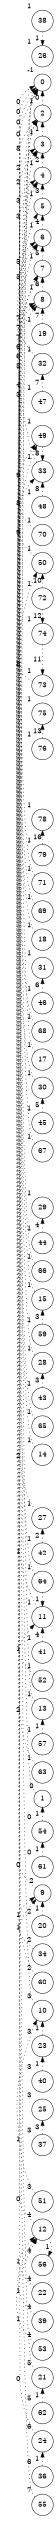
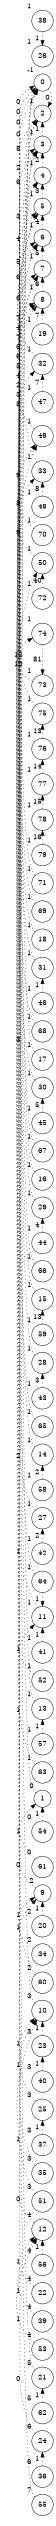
(43, 100) -> (51, 95)
(19, 182) -> (19, 182)
(19, 277) -> (19, 277)
(19, 328) -> (19, 328)
(19, 385) -> (19, 385)
(43, 451) -> (19, 403)
(38, 581) -> (38, 581)
(43, 614) -> (25, 686)
none -> (17, 618)
(38, 660) -> (38, 660)
(19, 664) -> (19, 664)
none -> (19, 707)
none -> (43, 784)
(18, 799) -> (20, 787)
(38, 986) -> (38, 986)
none -> (43, 1180)
(38, 1317) -> (38, 1317)
none -> (43, 1490)
(38, 1635) -> (38, 1635)
(19, 1710) -> (19, 1710)
(43, 1852) -> (20, 1834)
none -> (19, 2063)
(38, 2127) -> (38, 2127)
none -> (43, 2173)
(51, 2245) -> (43, 2250)
